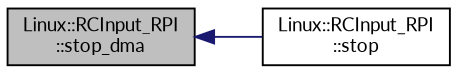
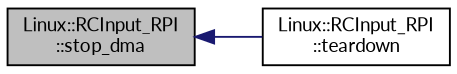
(356, 37) -> (356, 37)
